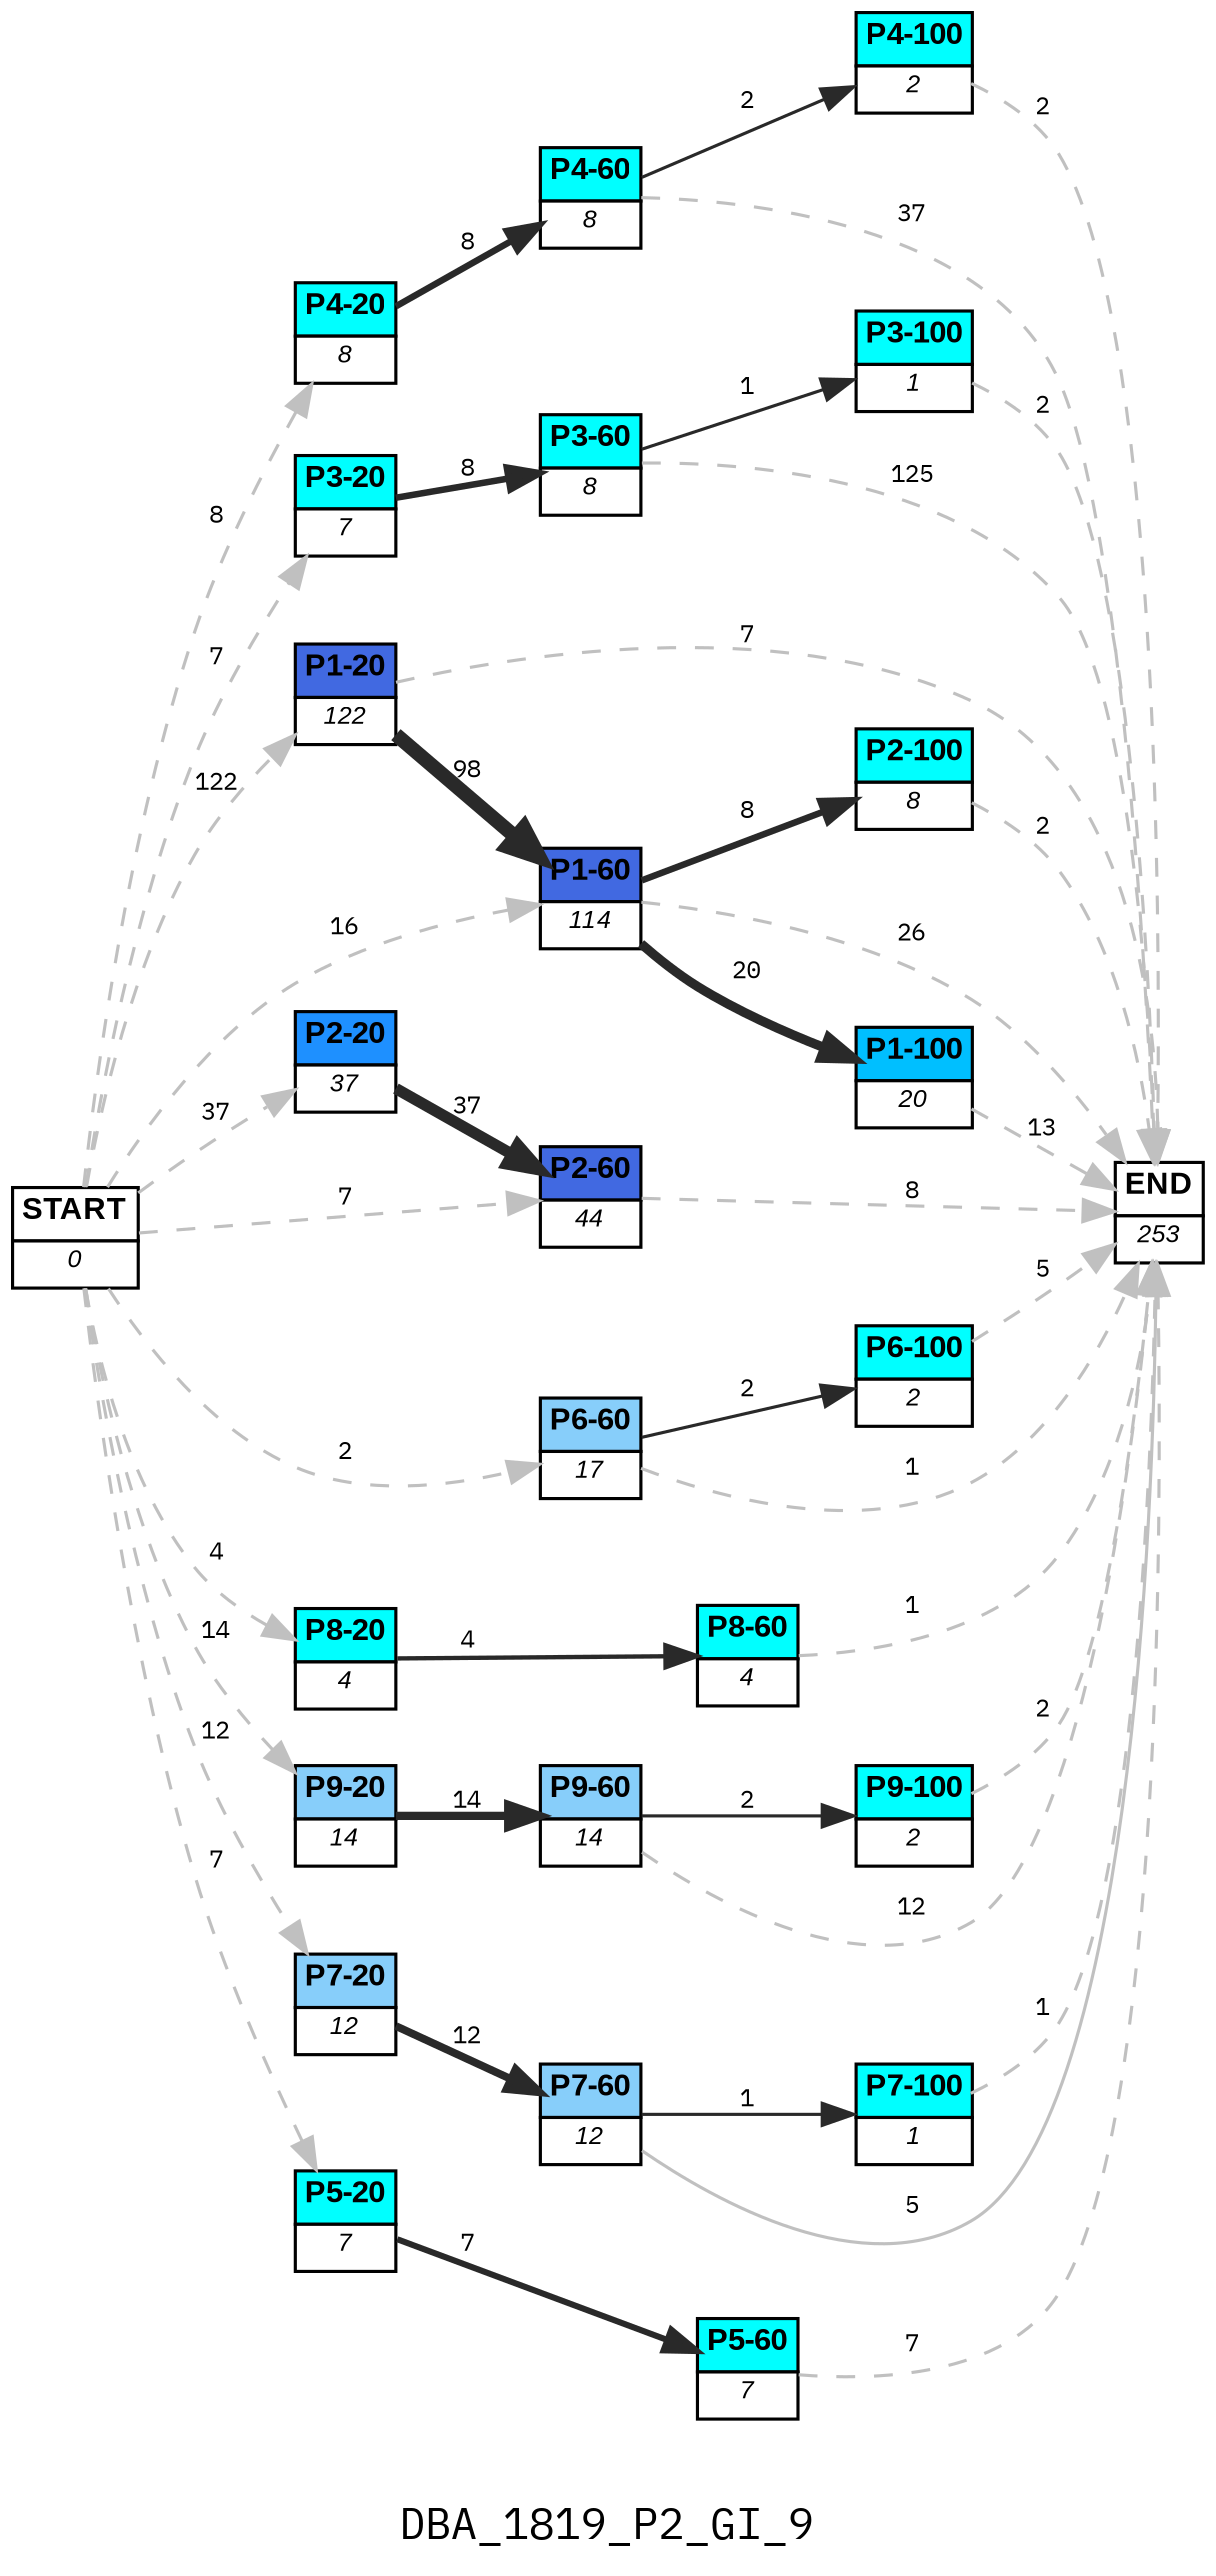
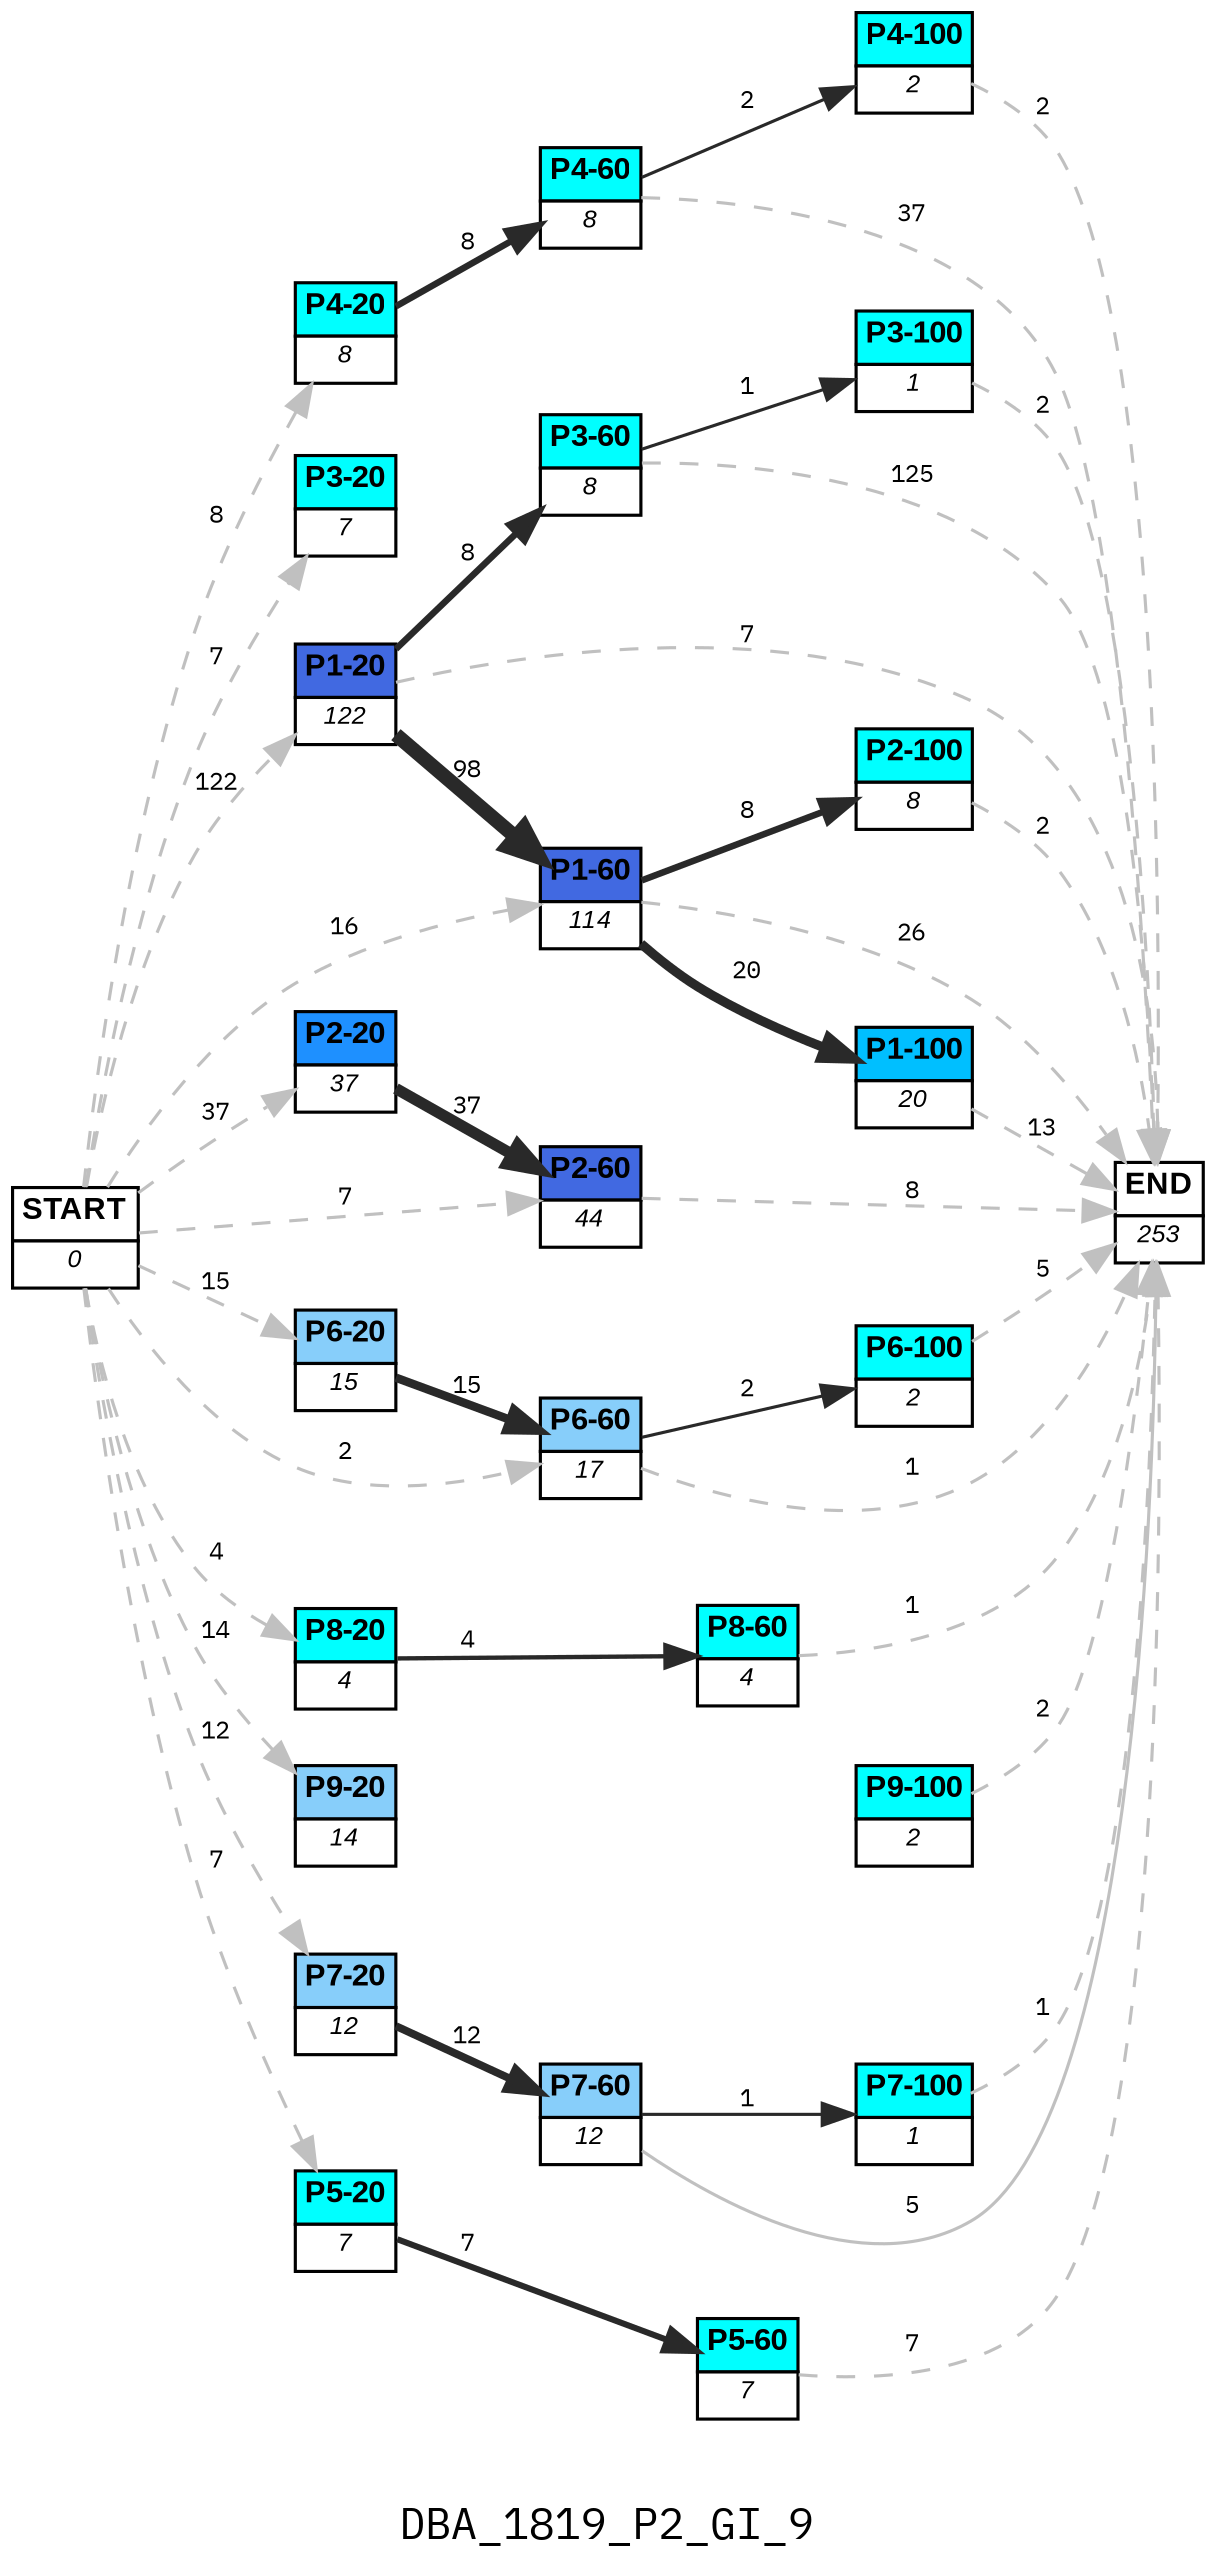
(452, 488) -> (456, 591)
none -> (346, 1360)
(591, 1816) -> none
